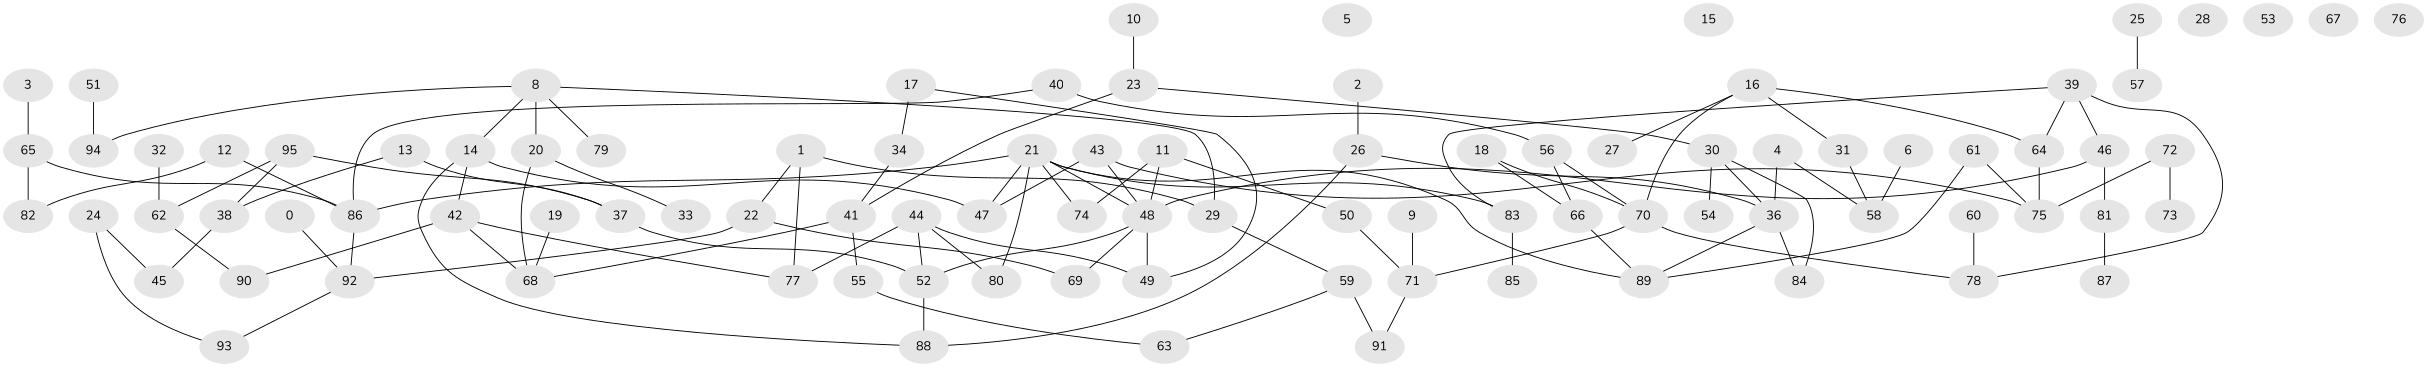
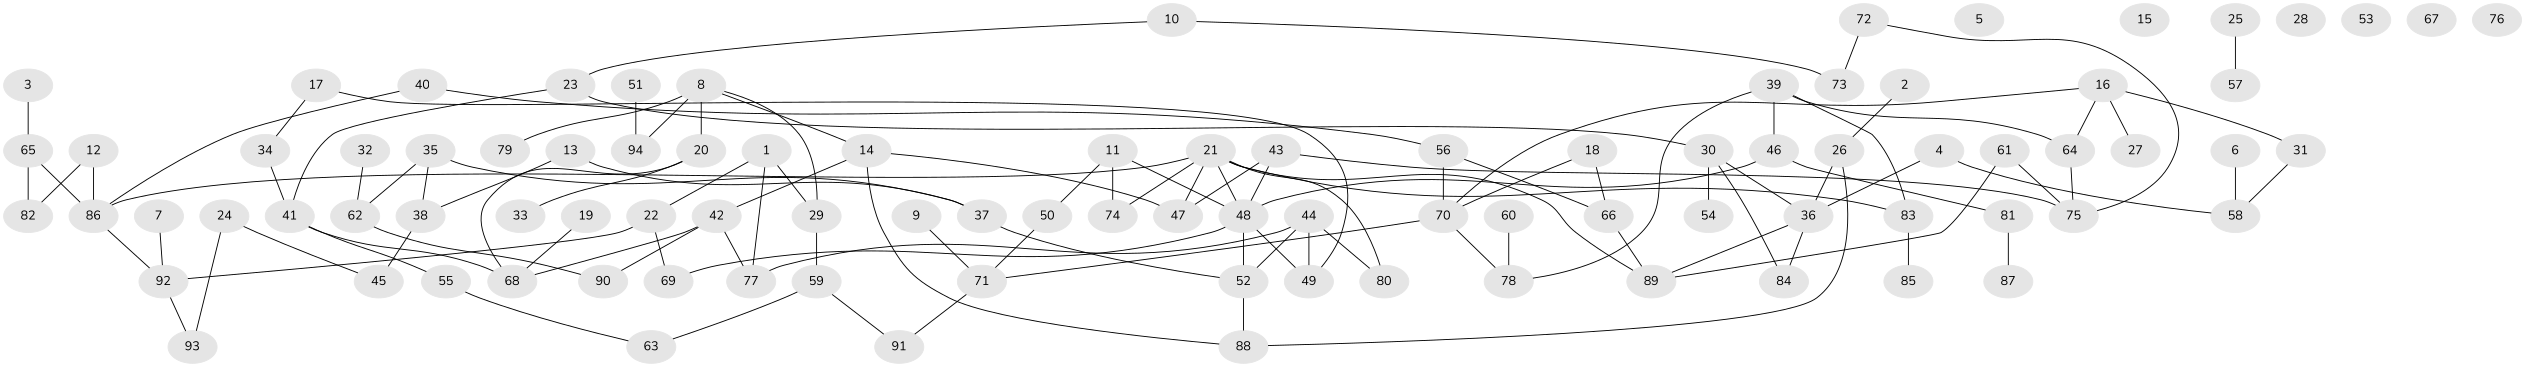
none -> (1510, 36)
(290, 151) -> (431, 151)
(290, 216) -> (159, 216)
